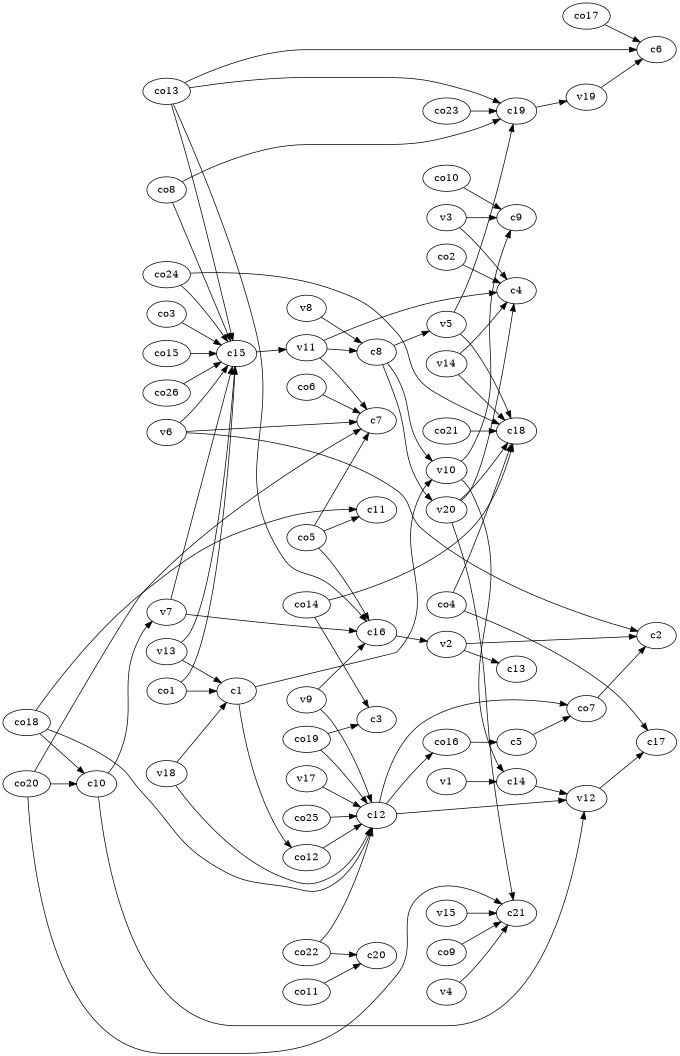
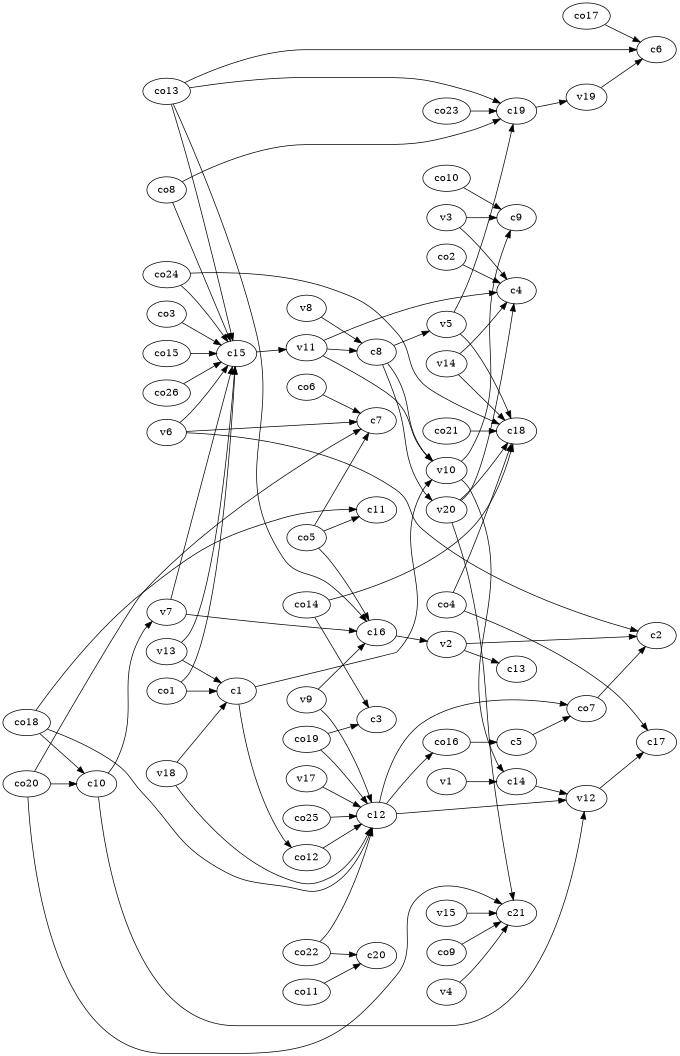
(342, 380) -> (387, 394)
